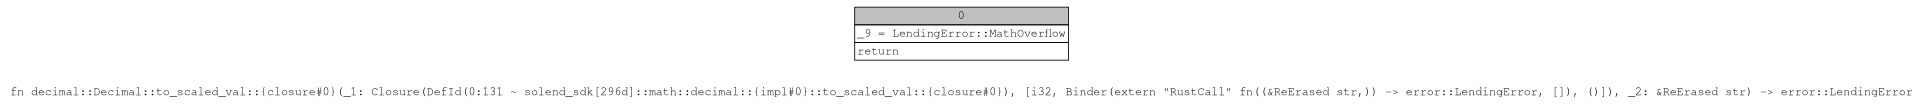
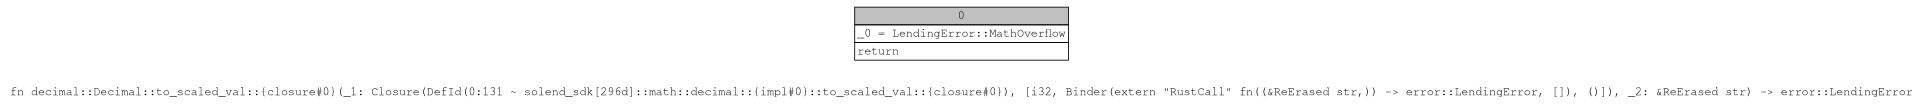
(962, 33) -> (962, 33)
